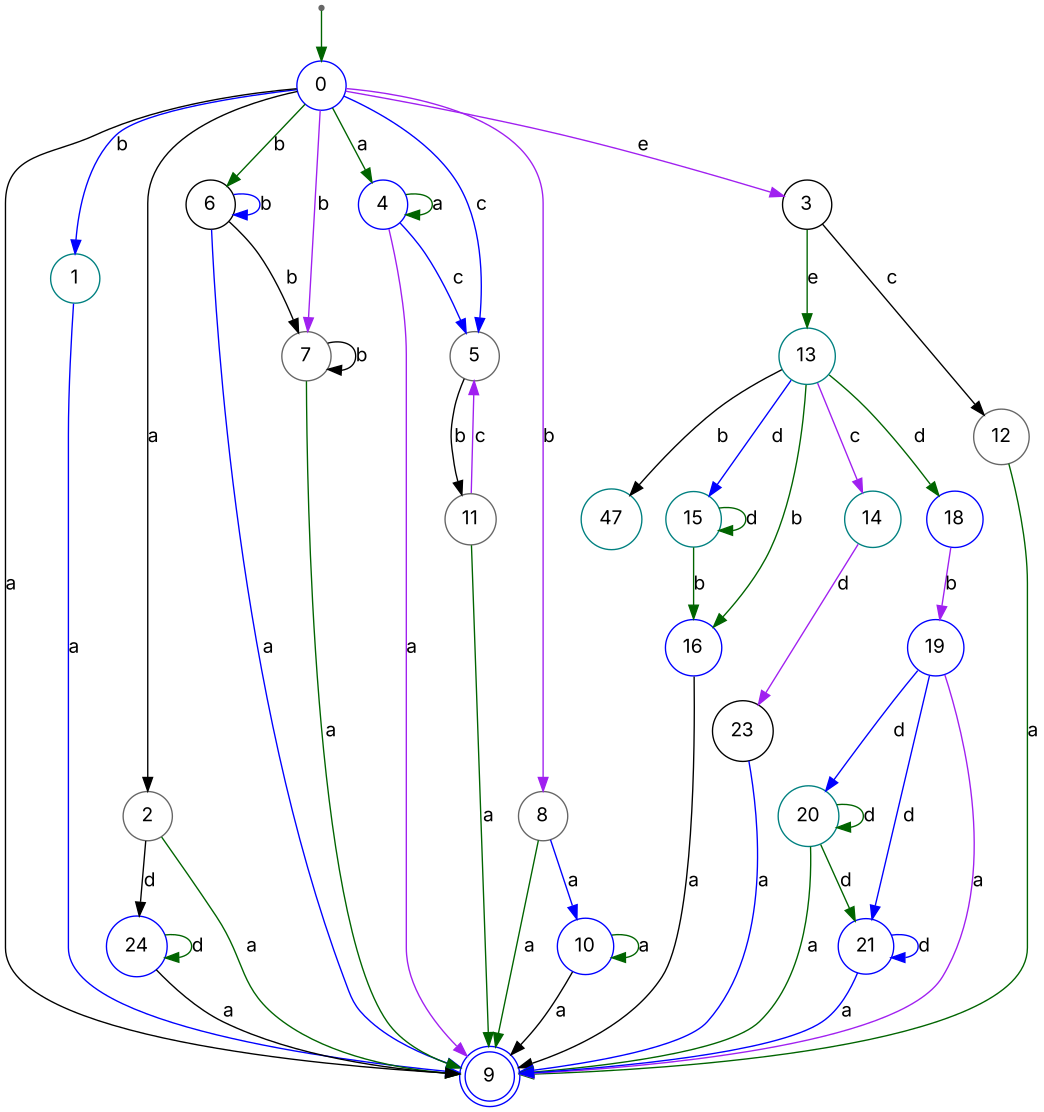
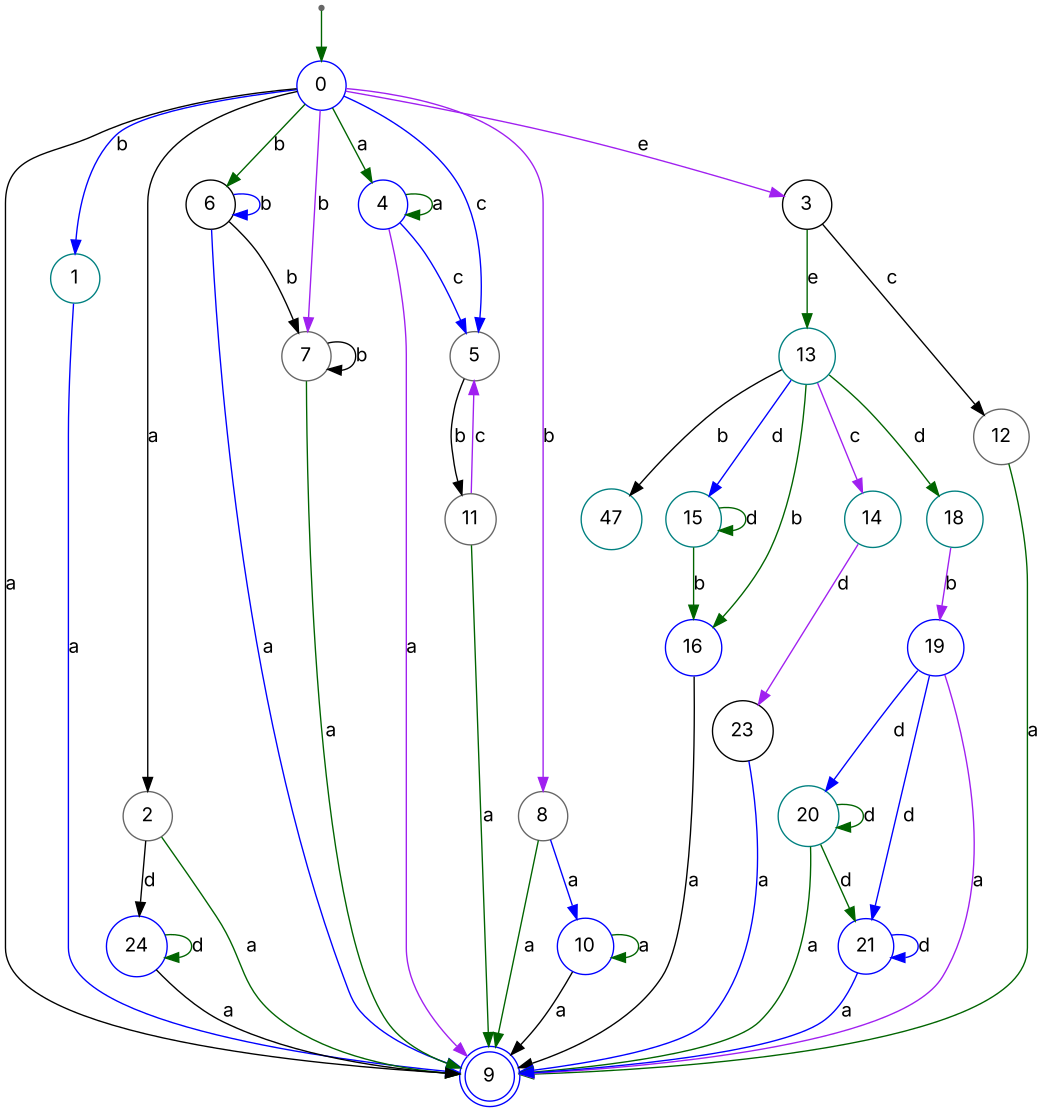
(955, 519) -> (955, 519)
